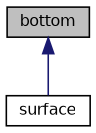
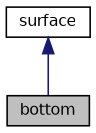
(48, 75) -> (48, 75)
